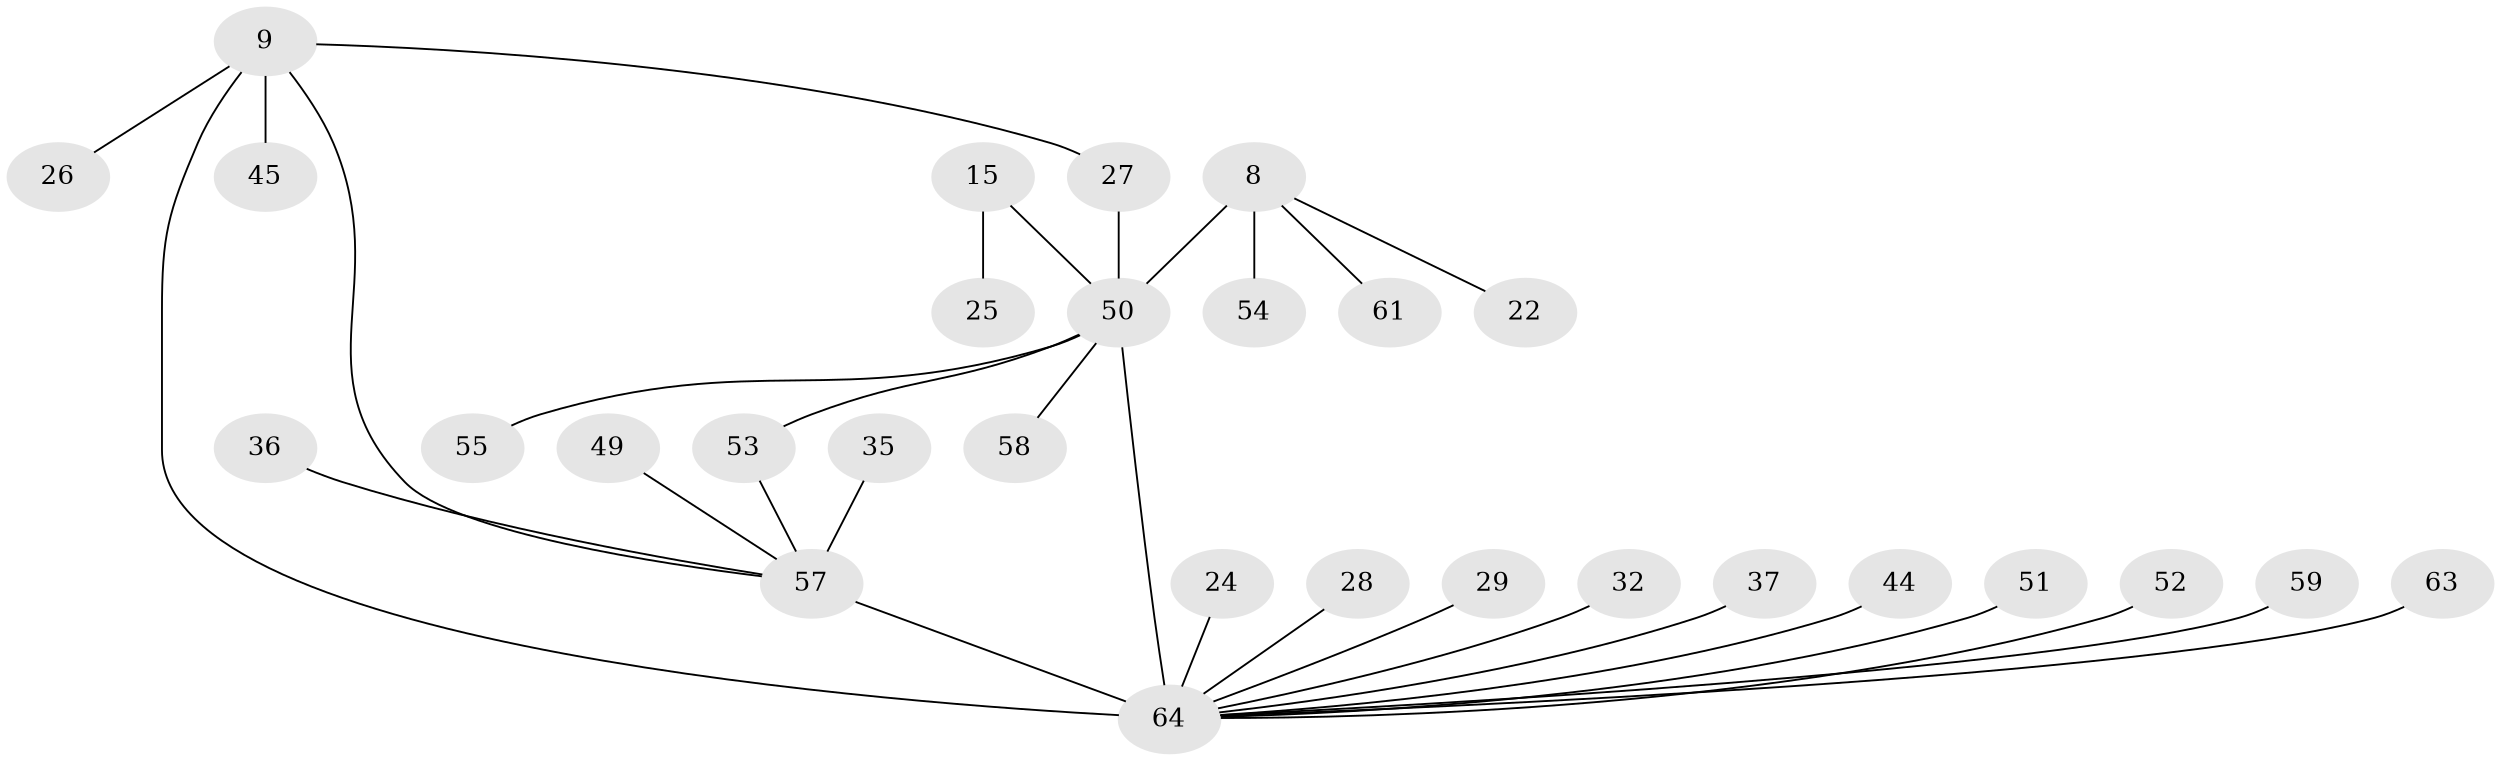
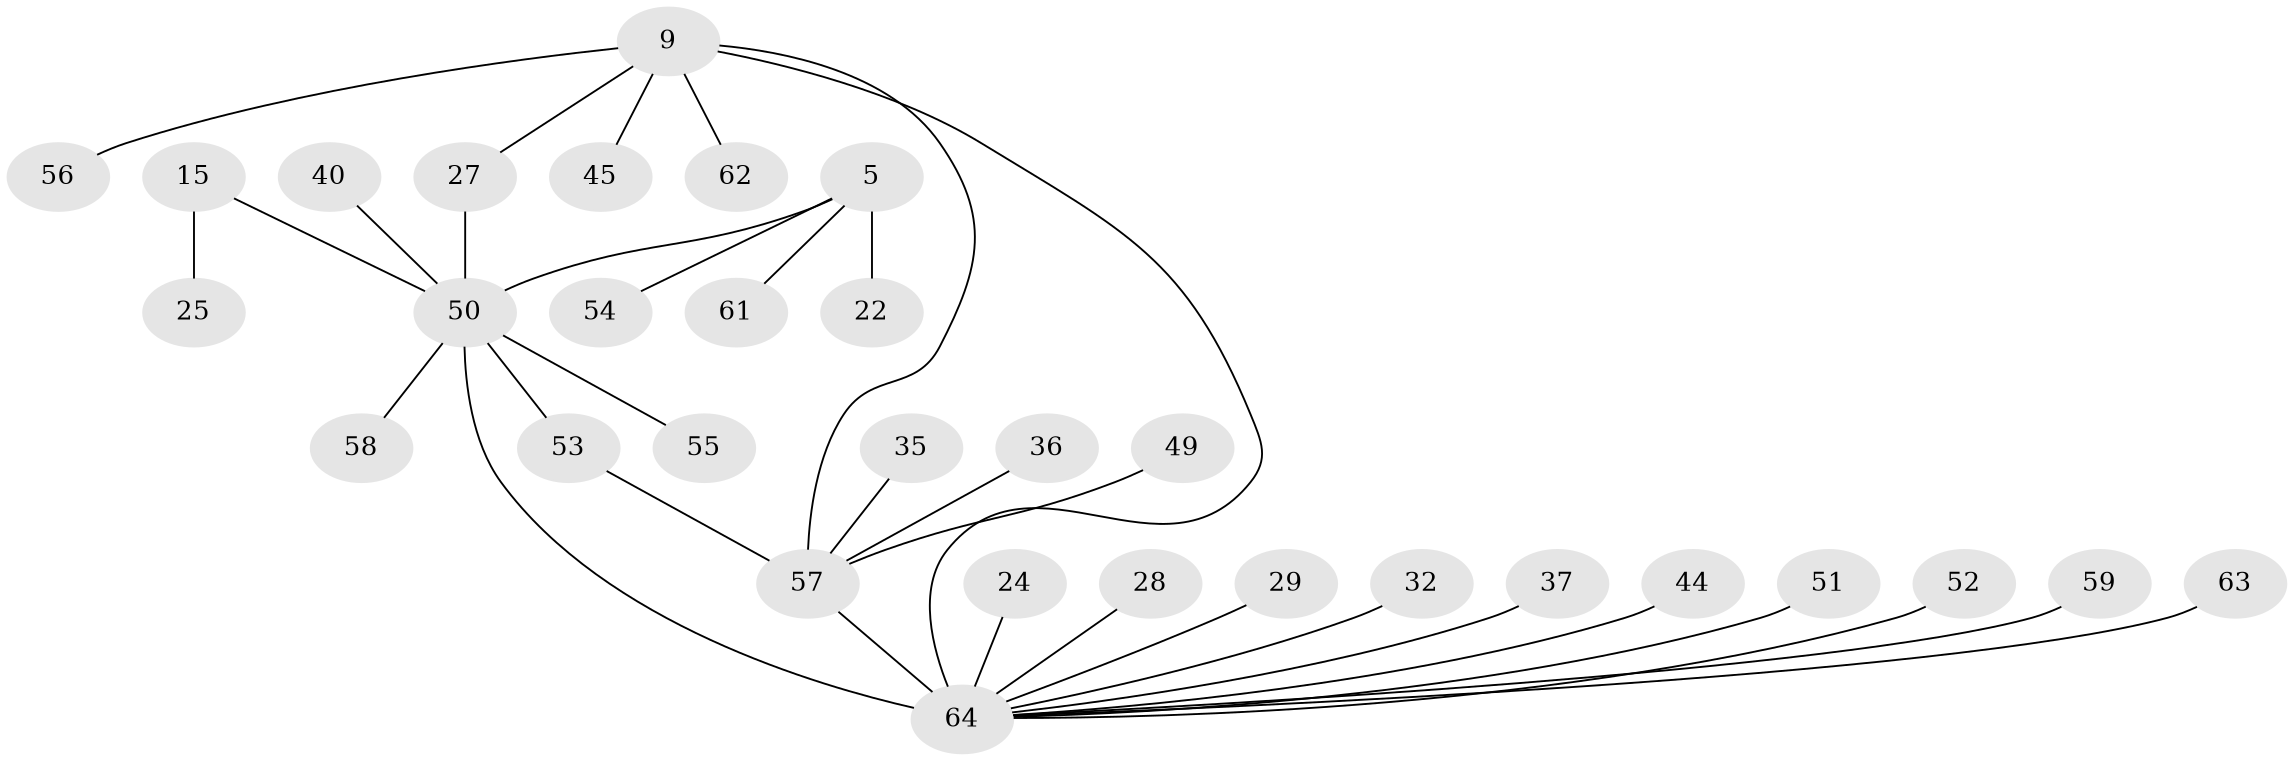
(58, 177) -> (58, 177)
none -> (330, 177)
none -> (736, 177)
(1254, 177) -> (872, 177)
